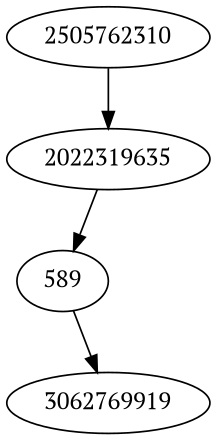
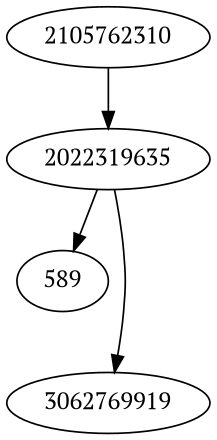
(108, 37) -> (108, 37)
(82, 334) -> (125, 273)
